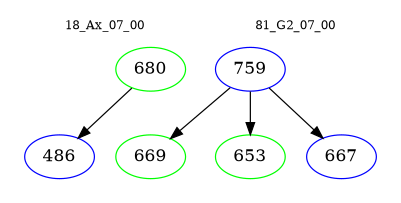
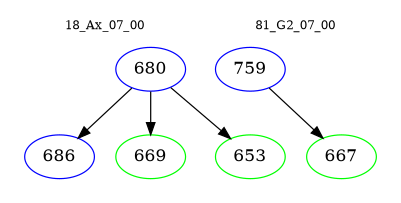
(151, 69) -> (151, 69)
(214, 102) -> (151, 107)
(250, 107) -> (187, 102)
(60, 157) -> (60, 157)
(341, 157) -> (341, 157)
